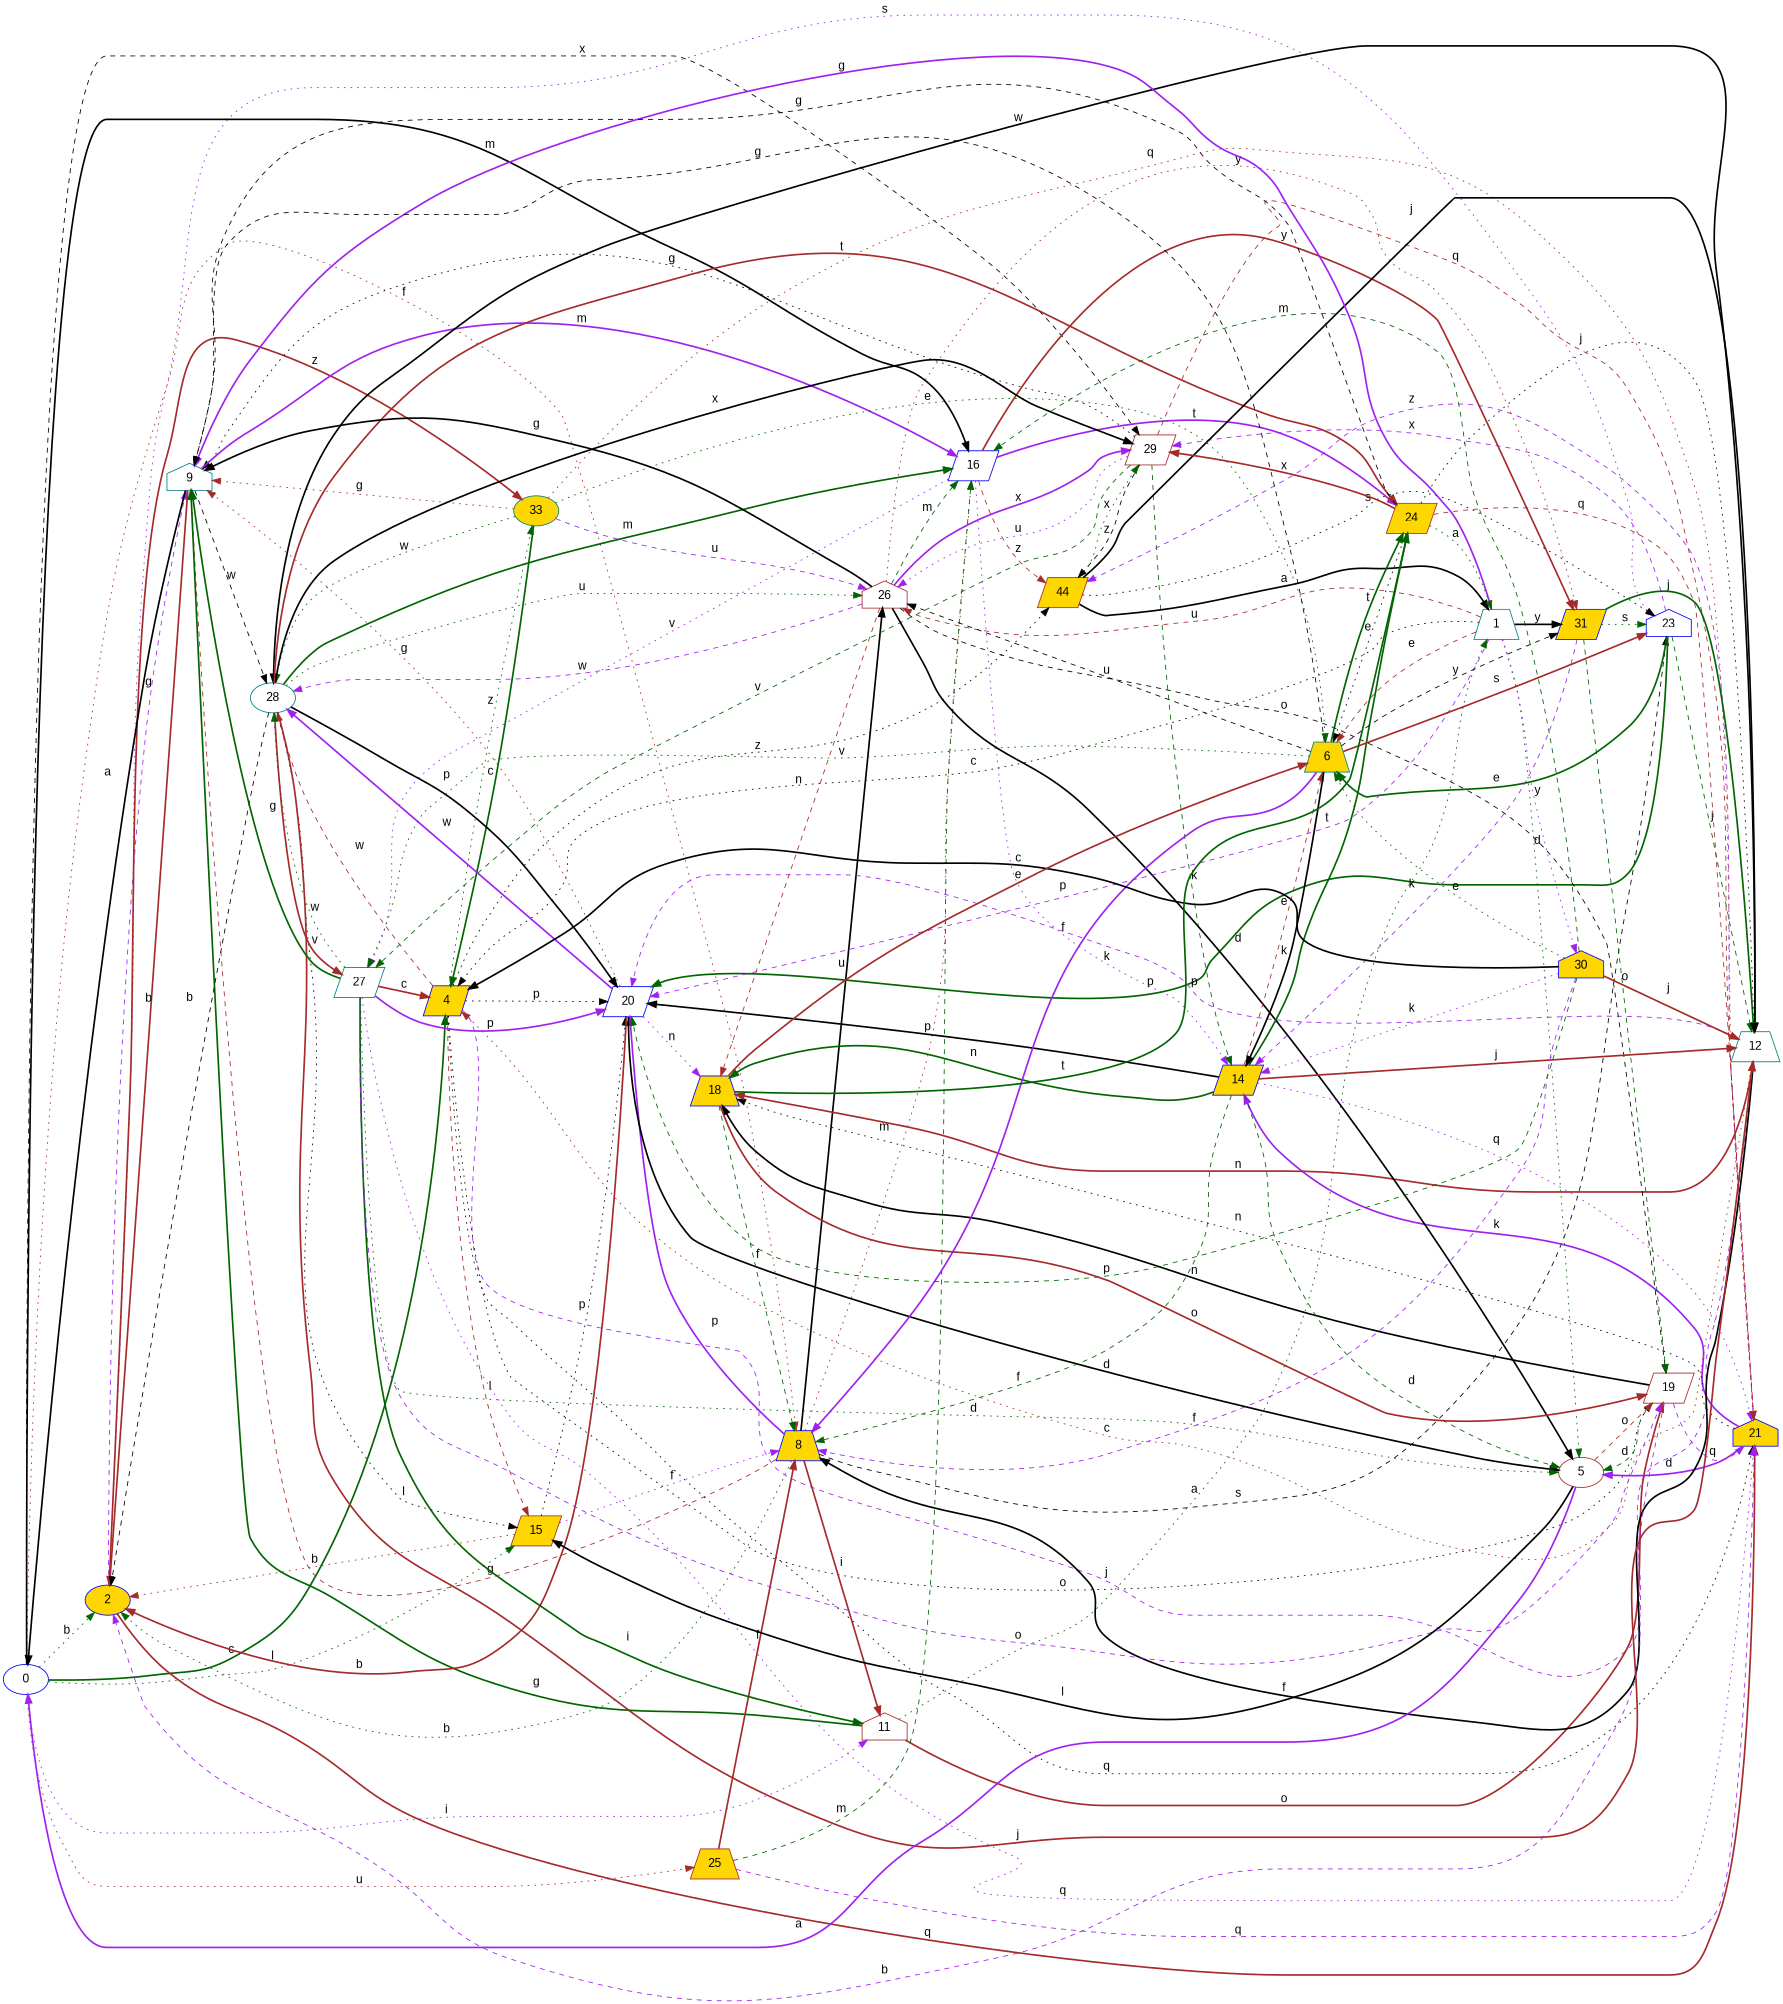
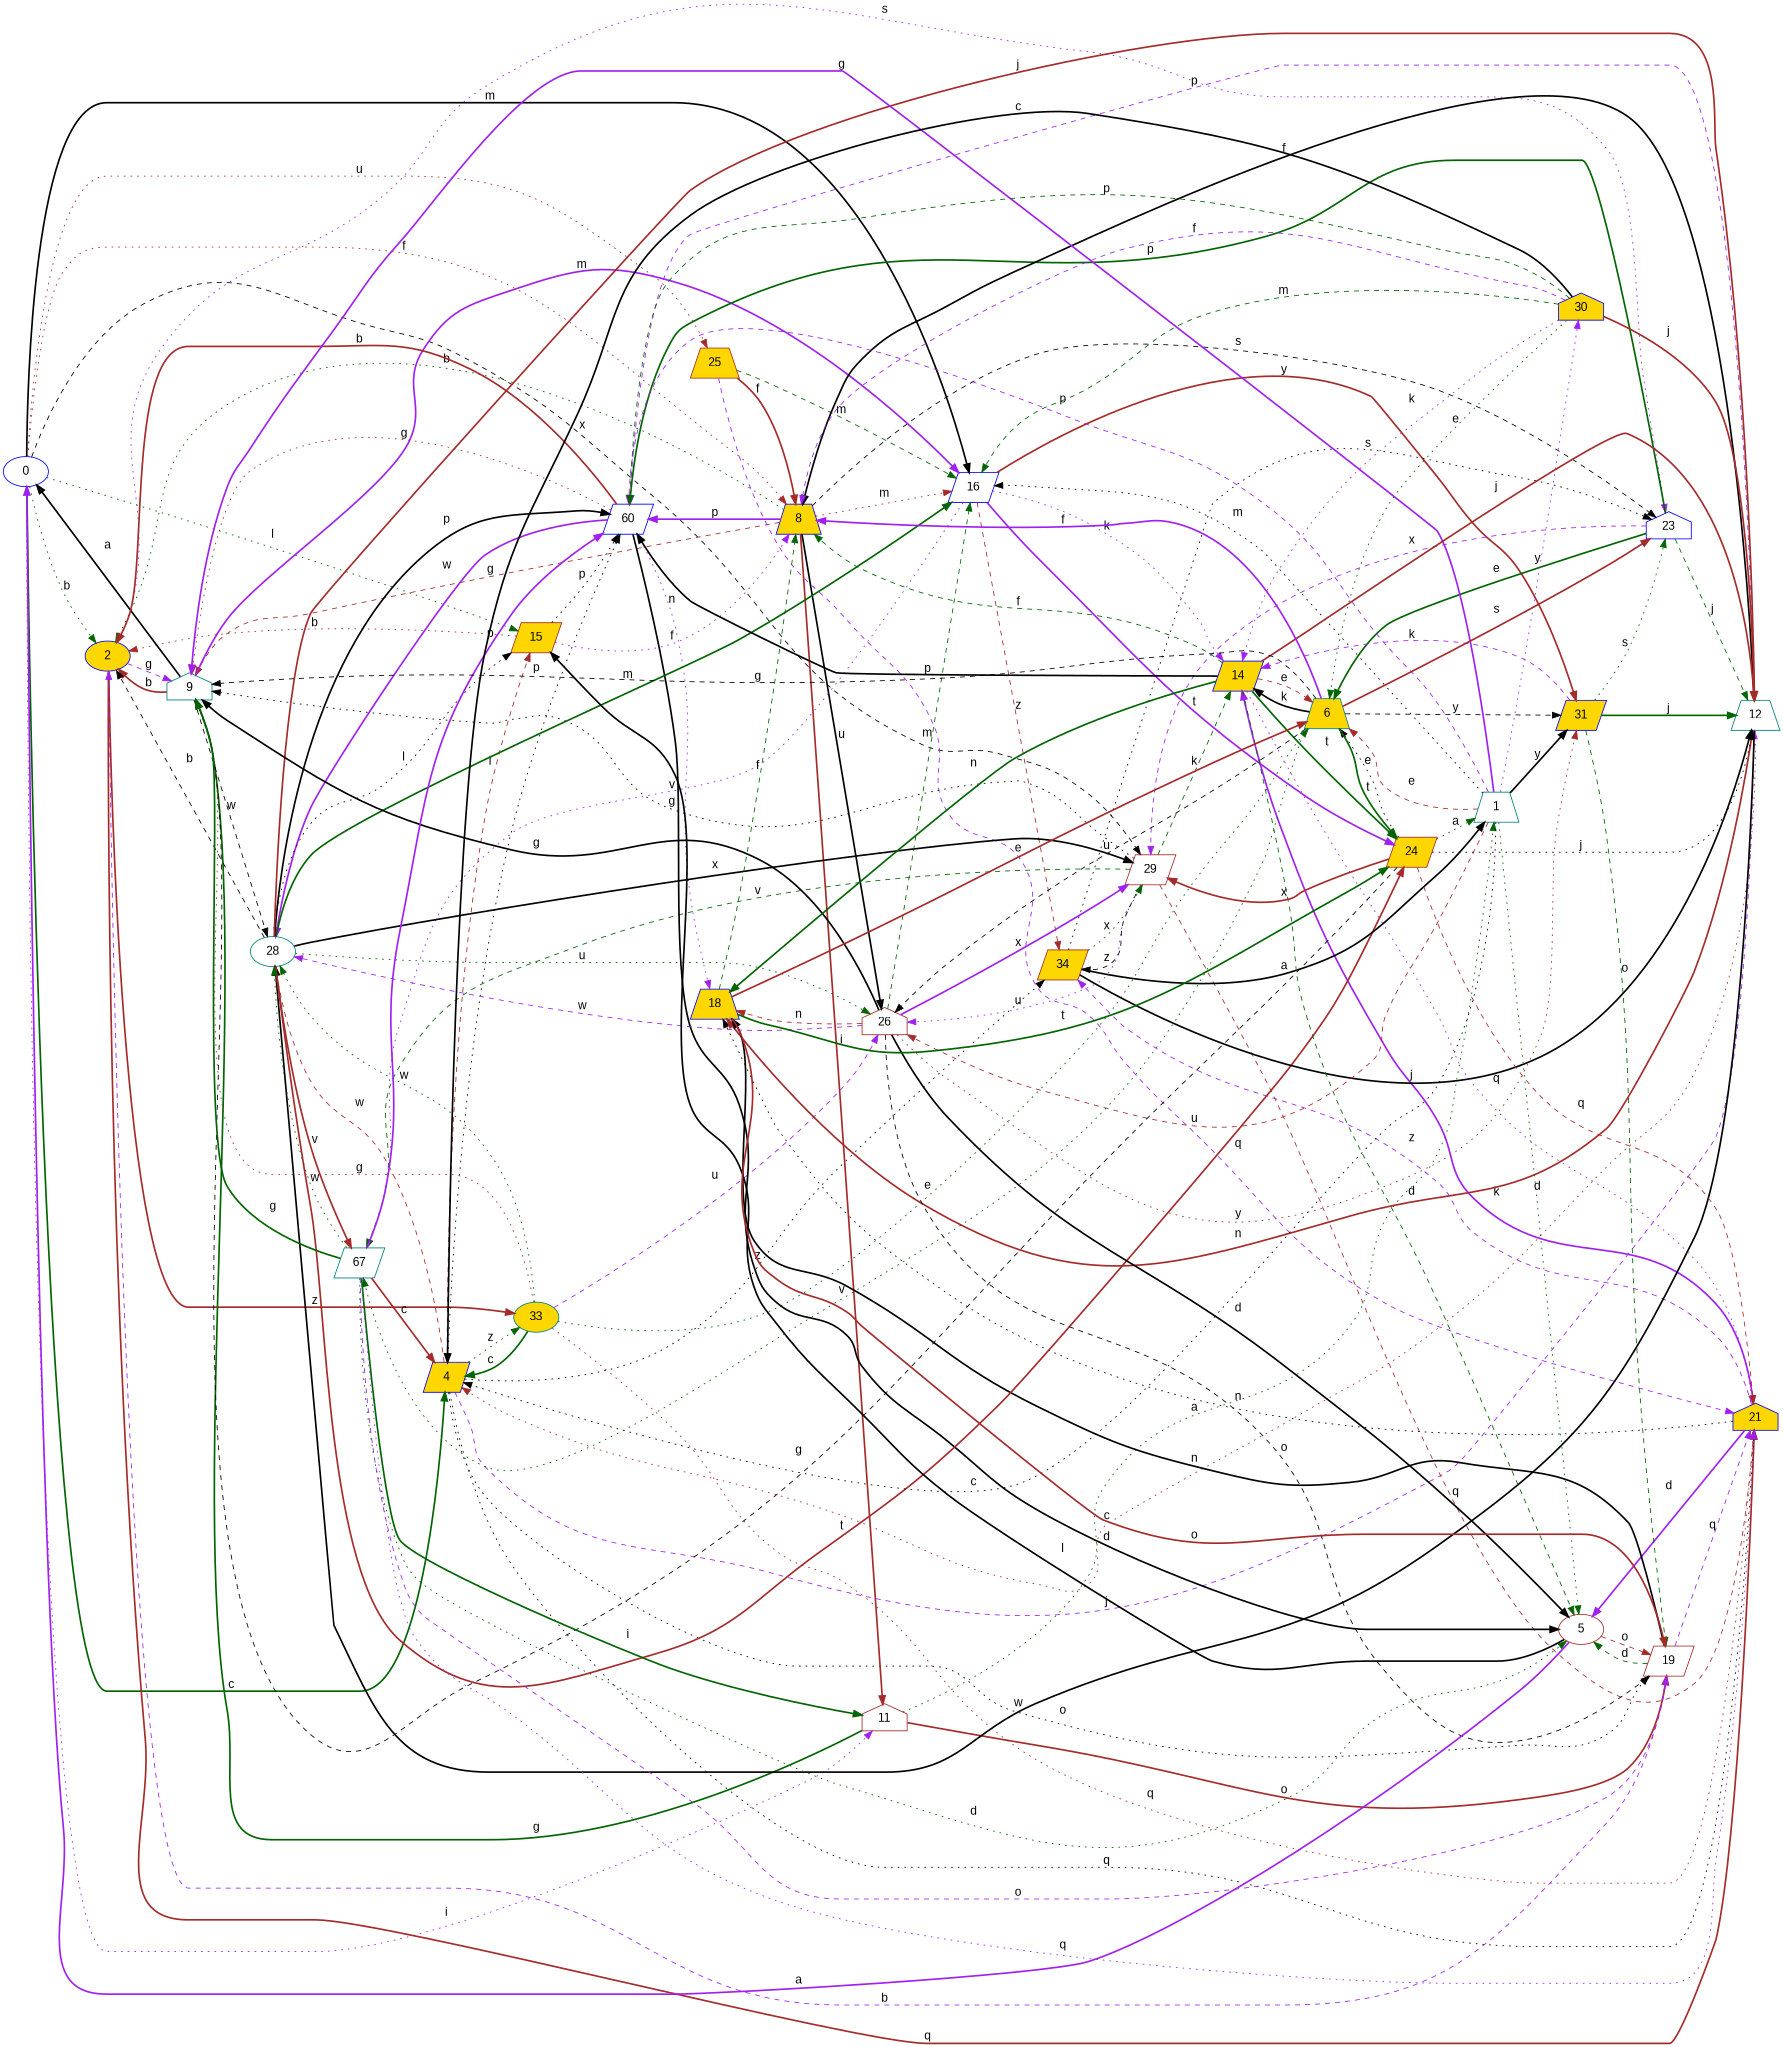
none -> (1291, 582)
(1063, 593) -> (1063, 965)
(359, 982) -> (359, 1263)
(628, 1002) -> (628, 519)
